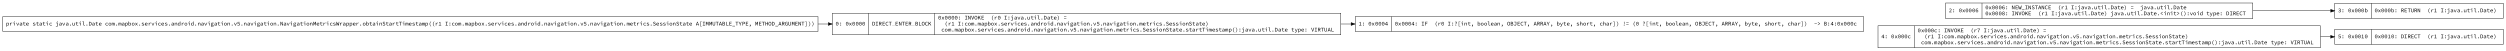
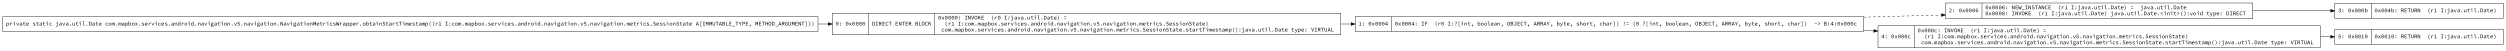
(2437, 11) -> (2437, 11)
none -> (1903, 16)
none -> (1869, 31)
(1984, 31) -> (1984, 31)
(2437, 37) -> (2437, 37)
